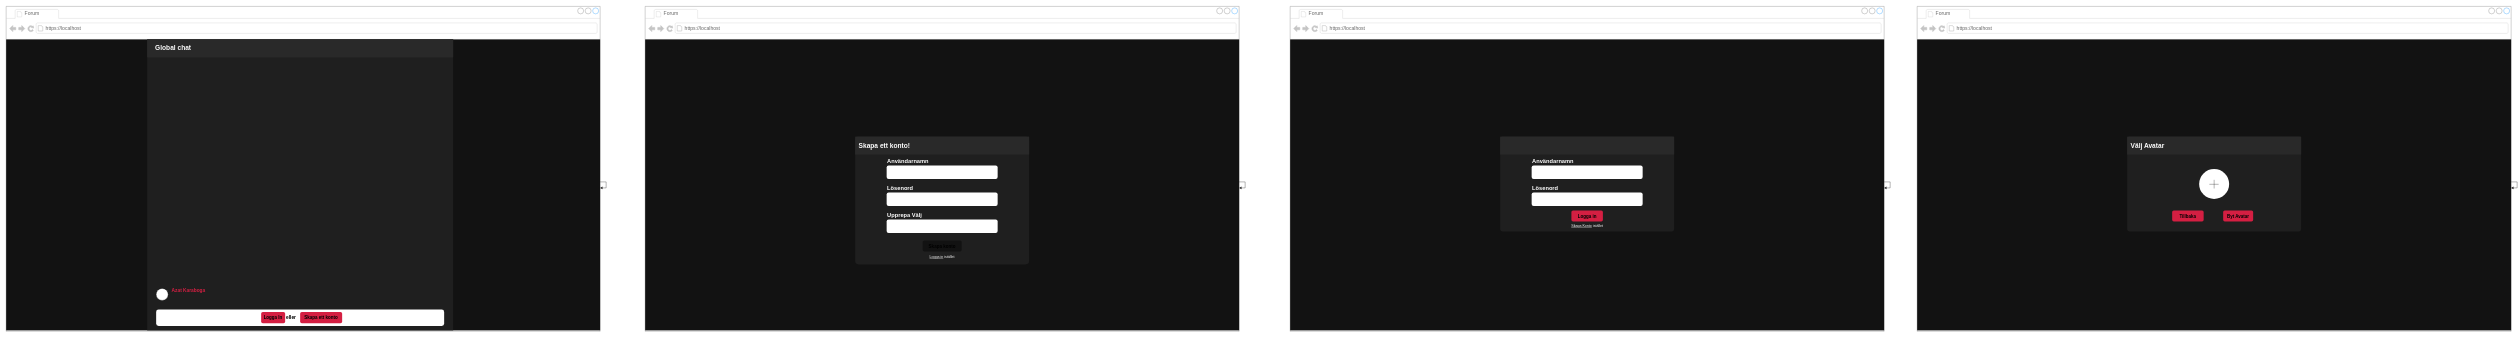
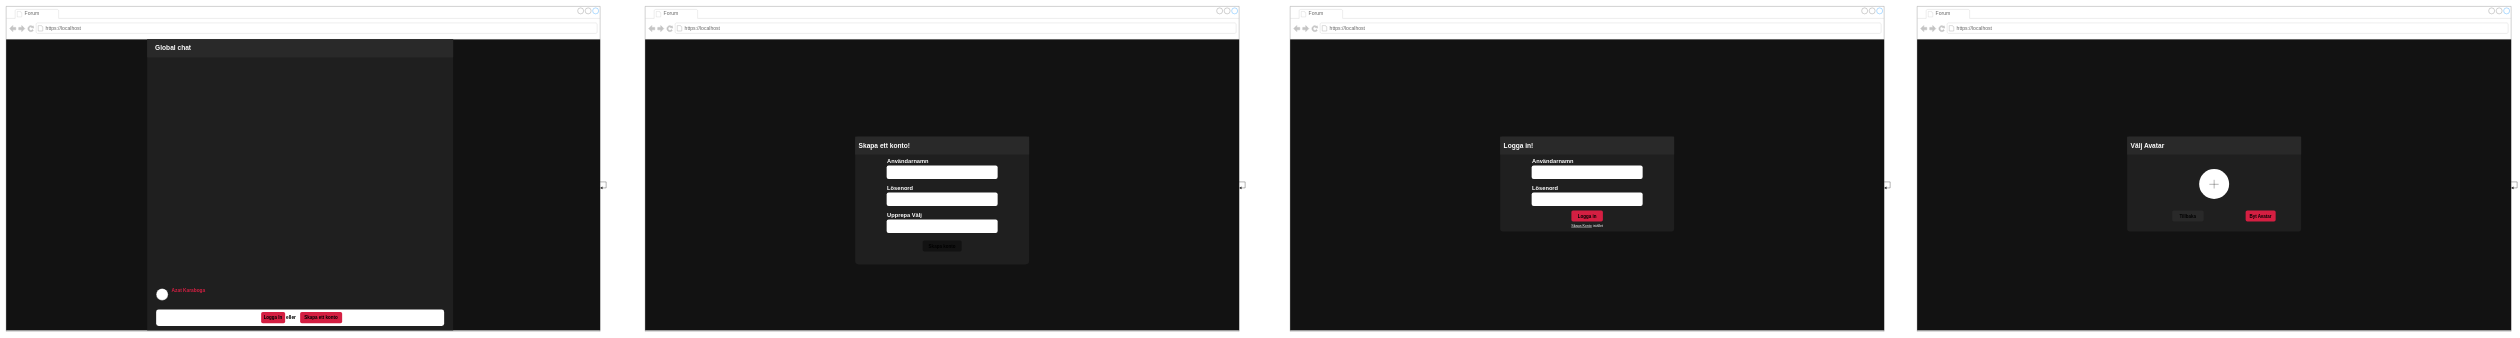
none -> (1587, 145)
(2188, 216) -> (2188, 216)
(2238, 216) -> (2261, 216)
(942, 257) -> none
